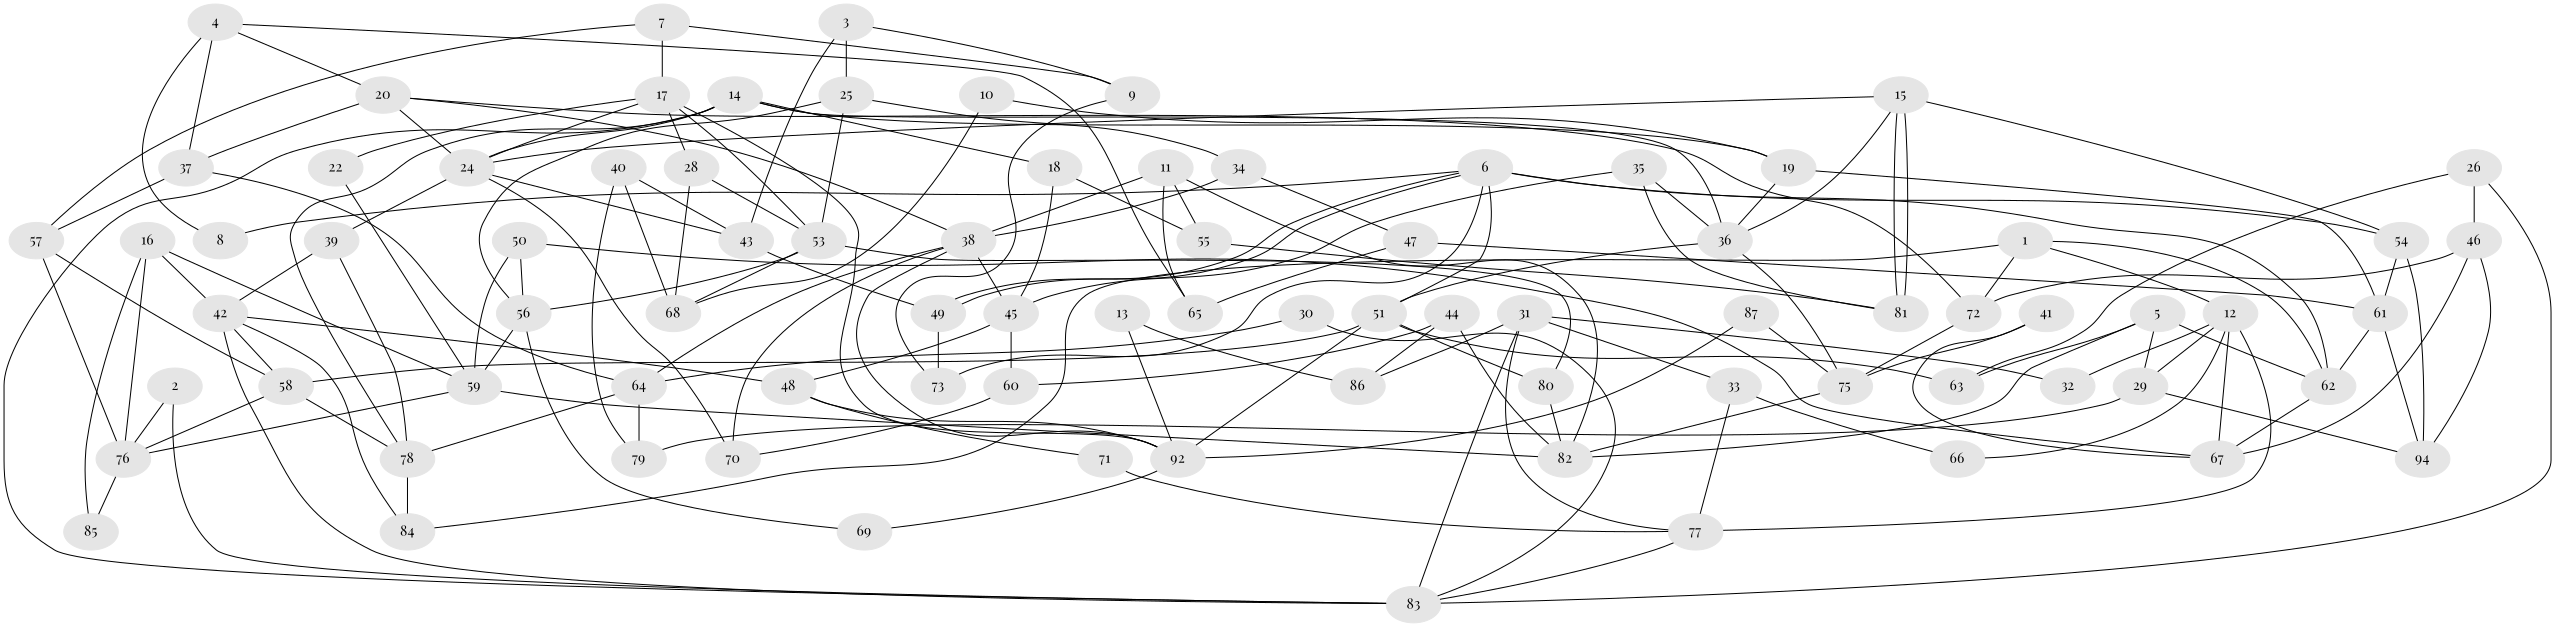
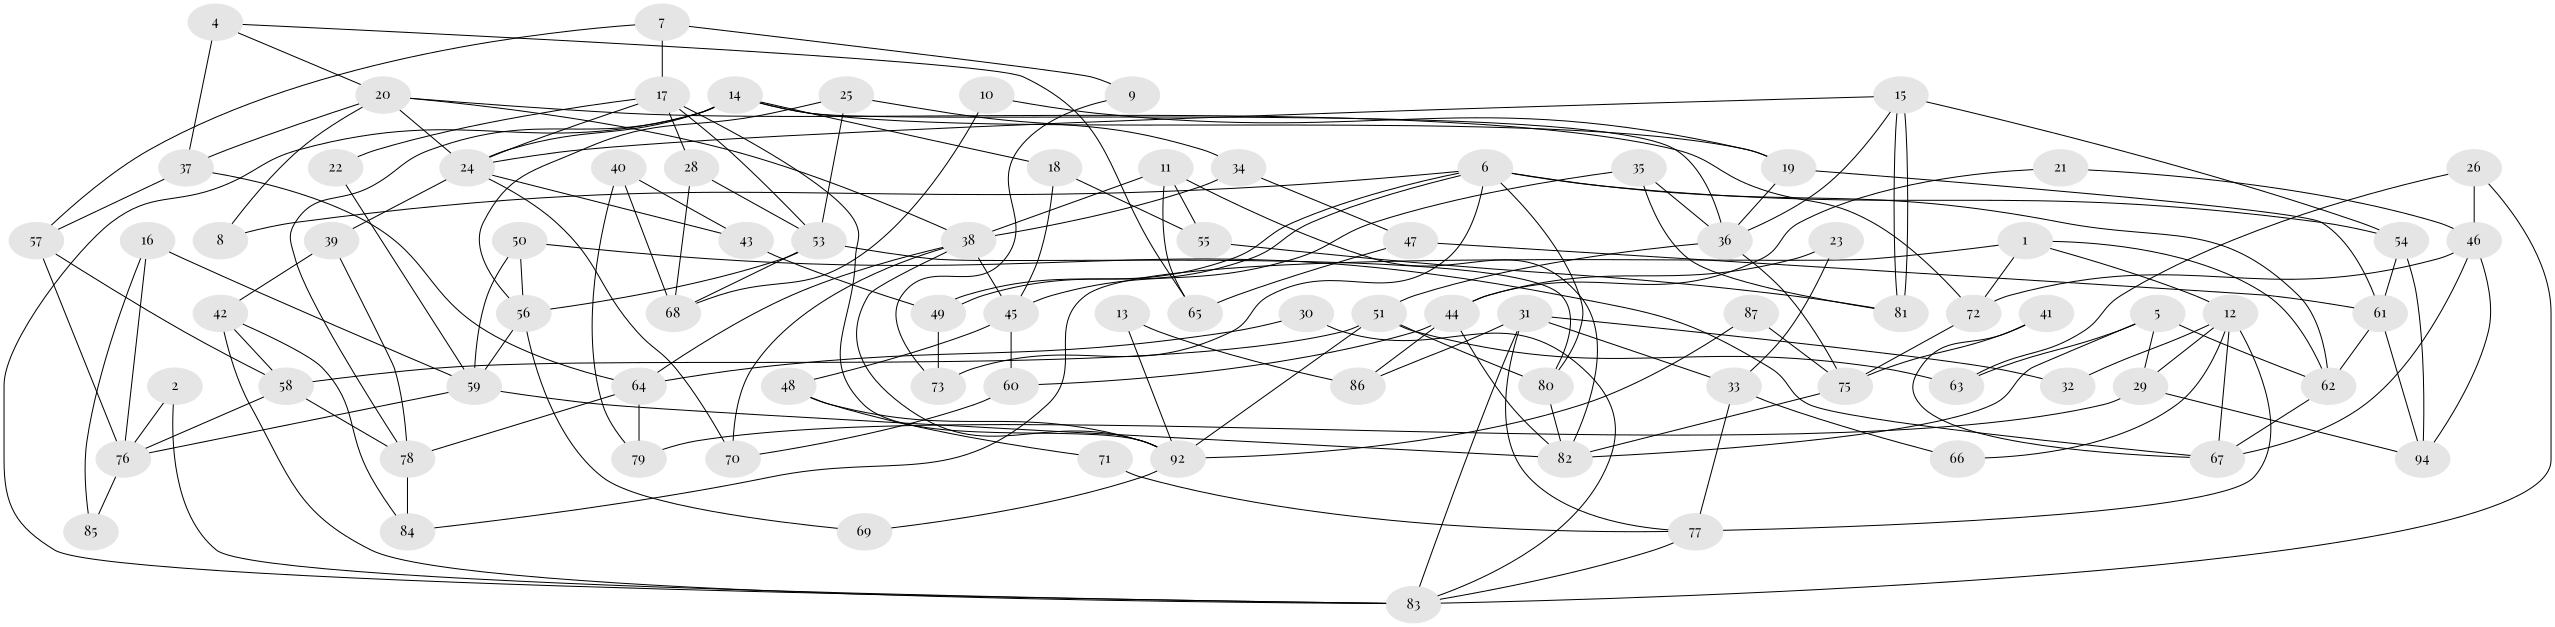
(846, 22) -> none
(144, 138) -> (287, 161)
none -> (2061, 168)
(1488, 239) -> (1551, 241)
none -> (1836, 241)
(184, 277) -> none
(492, 345) -> none
